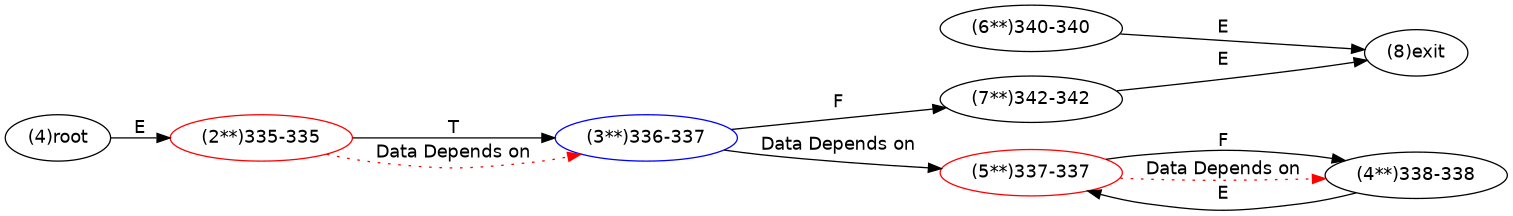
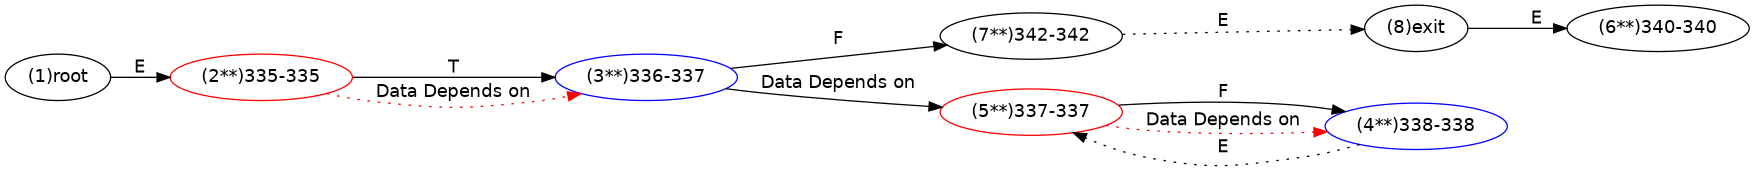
(1236, 41) -> (1511, 28)
(1236, 78) -> (1237, 32)
(58, 138) -> (58, 77)
(1416, 175) -> (1416, 126)
(1228, 210) -> (1222, 166)
